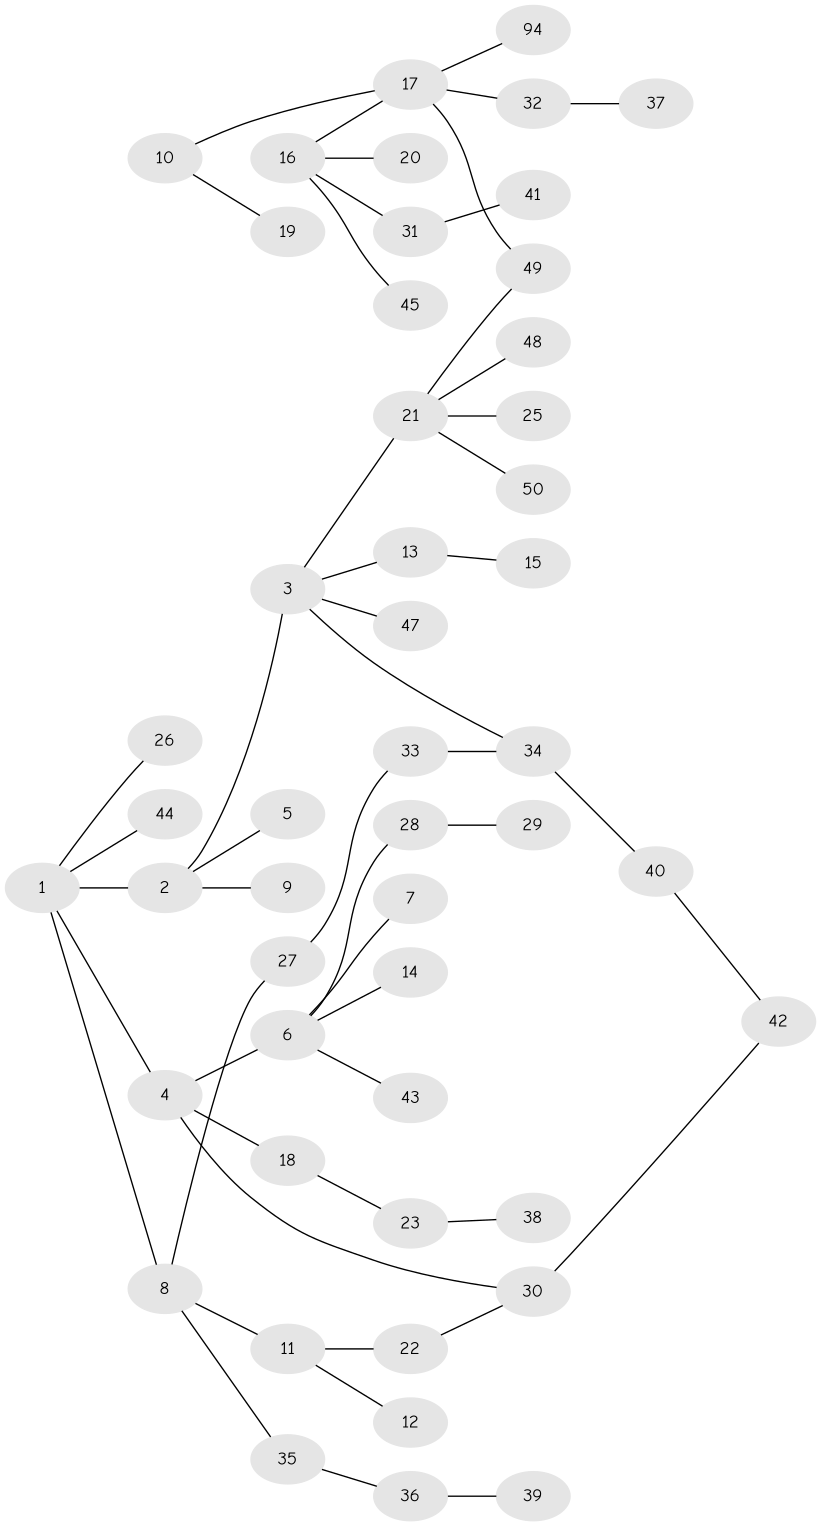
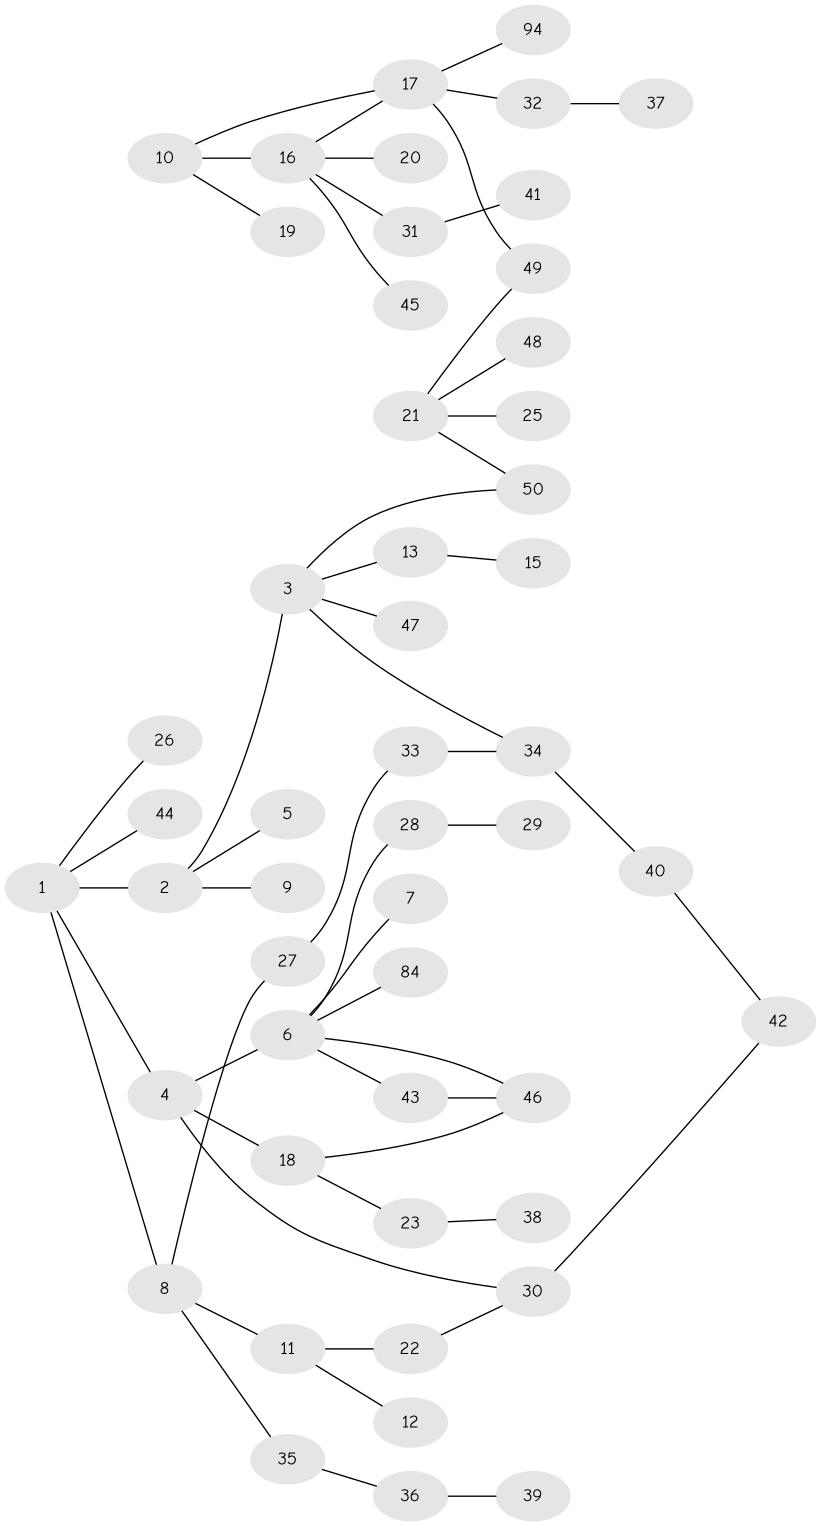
none -> (227, 158)
(349, 503) -> (393, 508)
(411, 972) -> (411, 972)
none -> (533, 1098)
